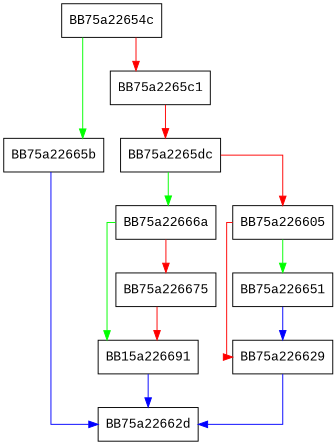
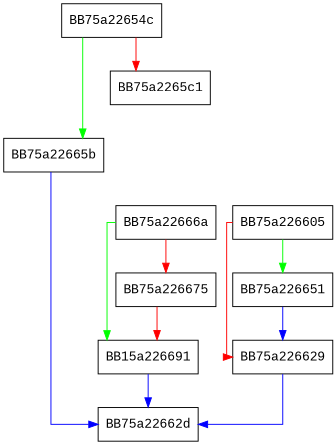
(171, 155) -> none
